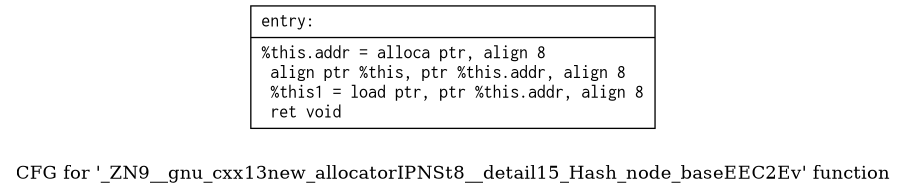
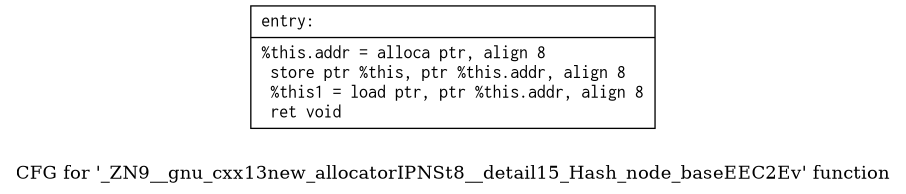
(444, 72) -> (444, 72)
